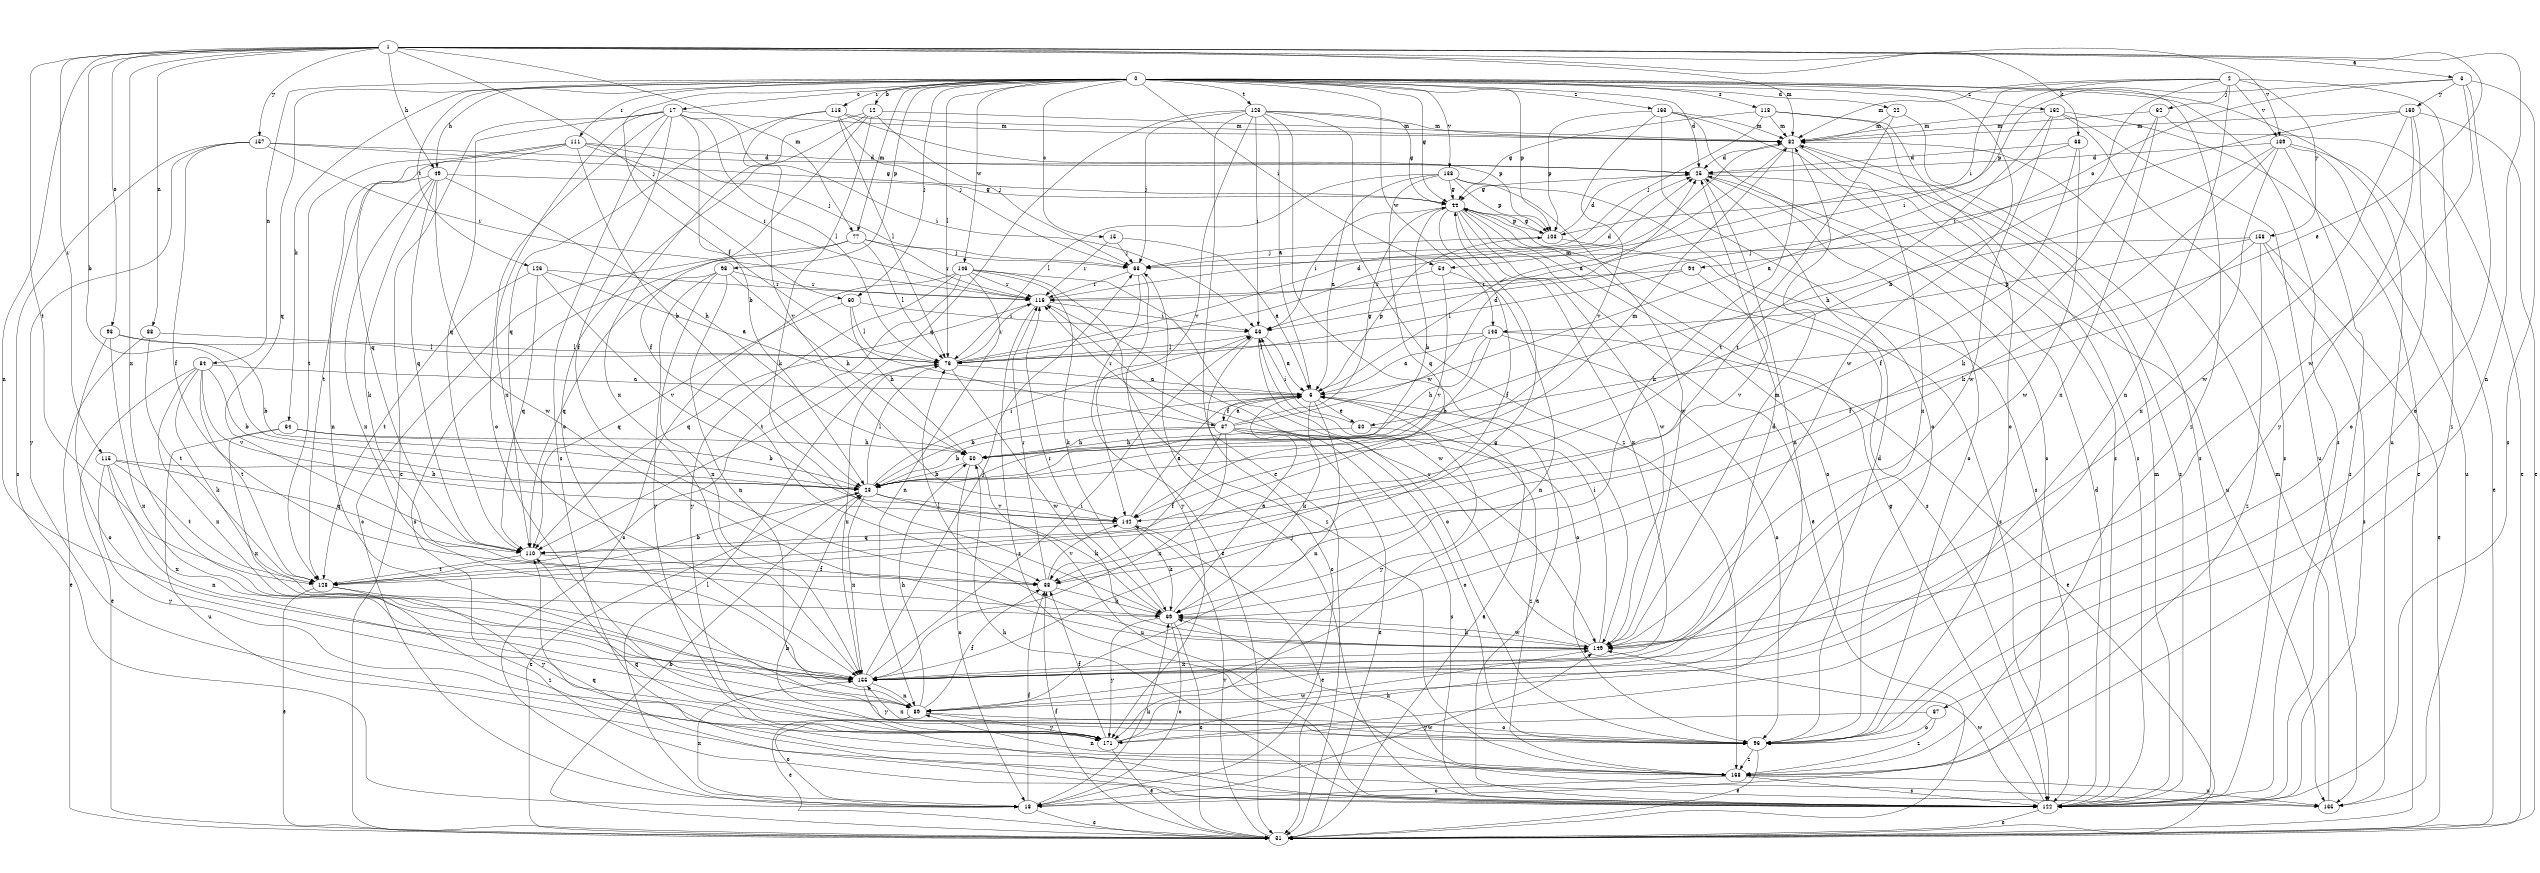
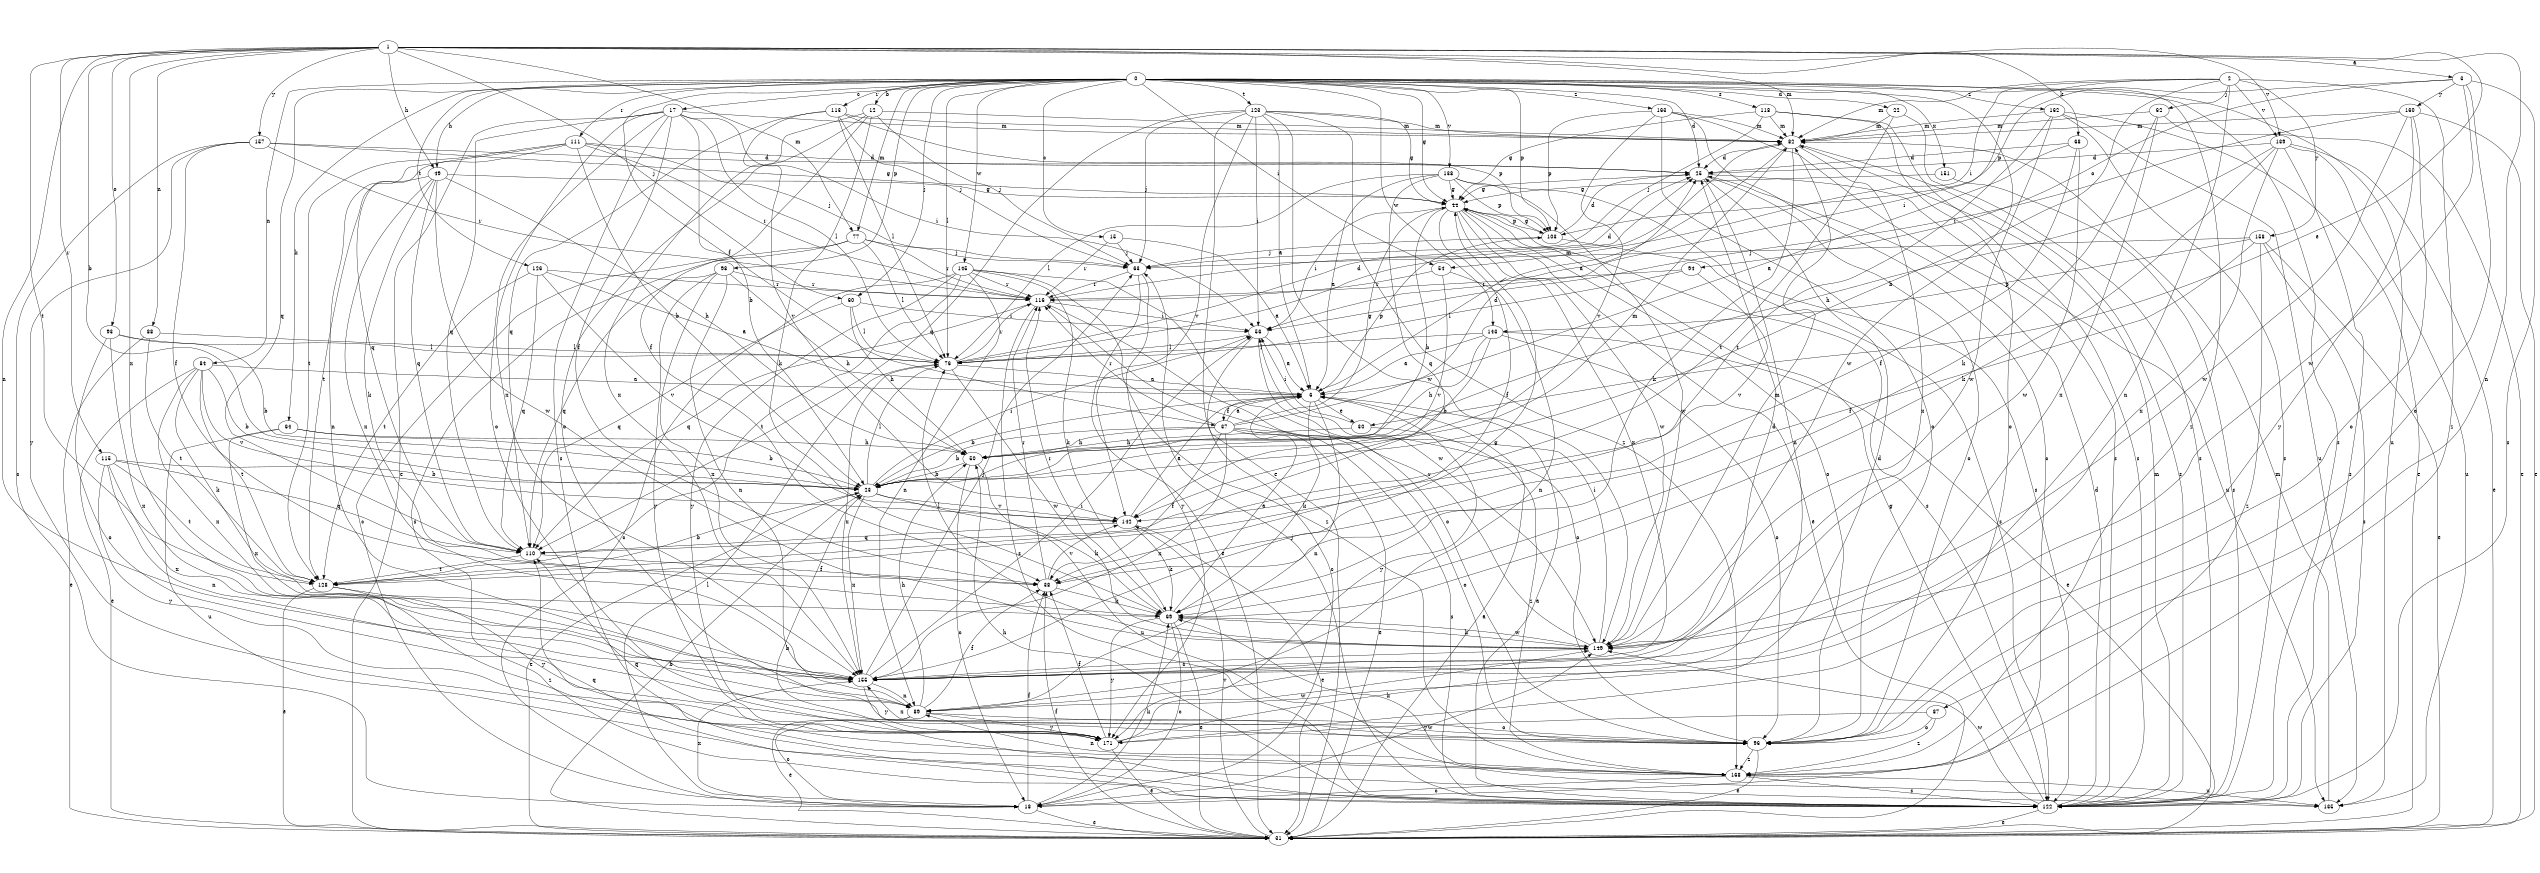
none -> (1945, 174)
(963, 269) -> (963, 269)
(1184, 665) -> (1184, 665)
